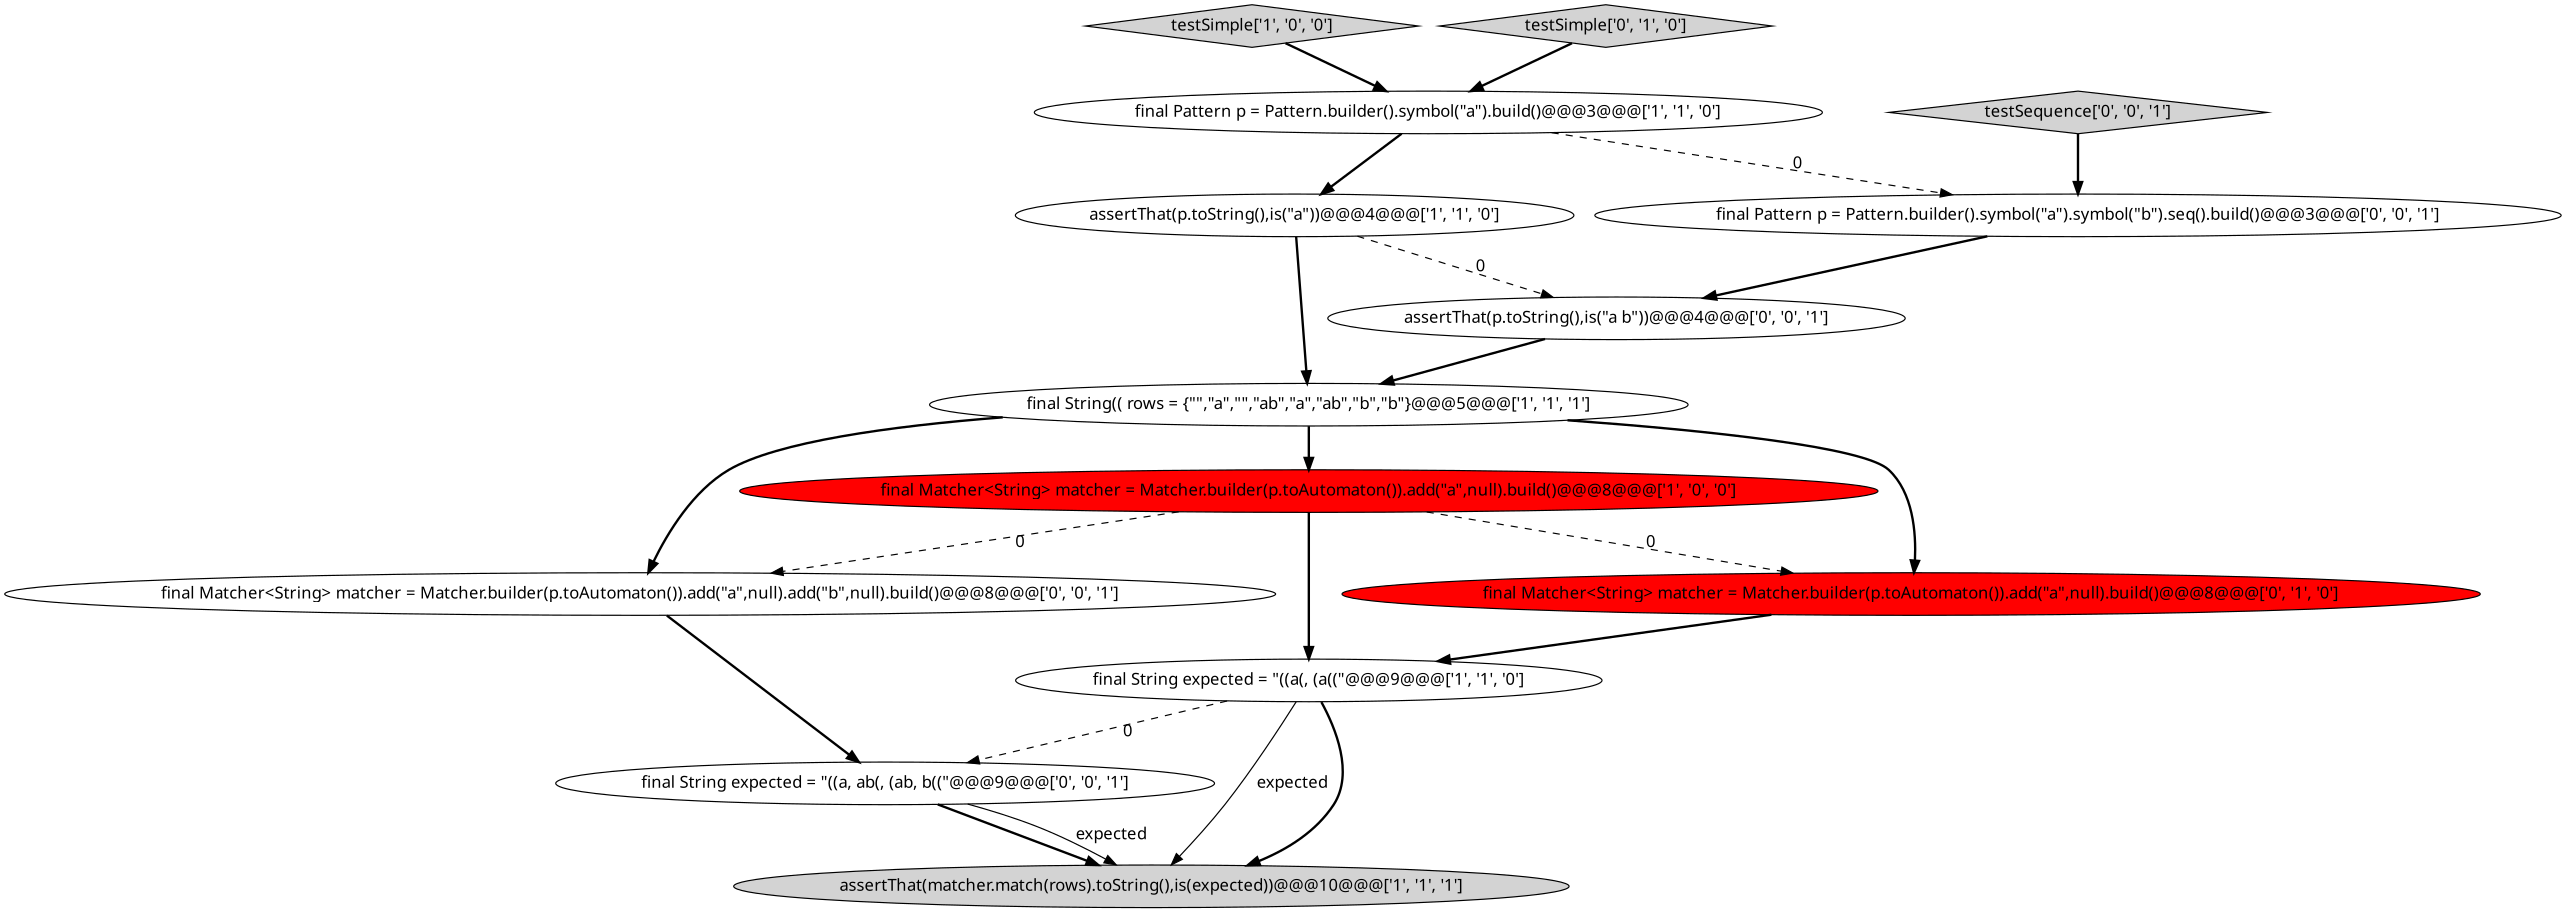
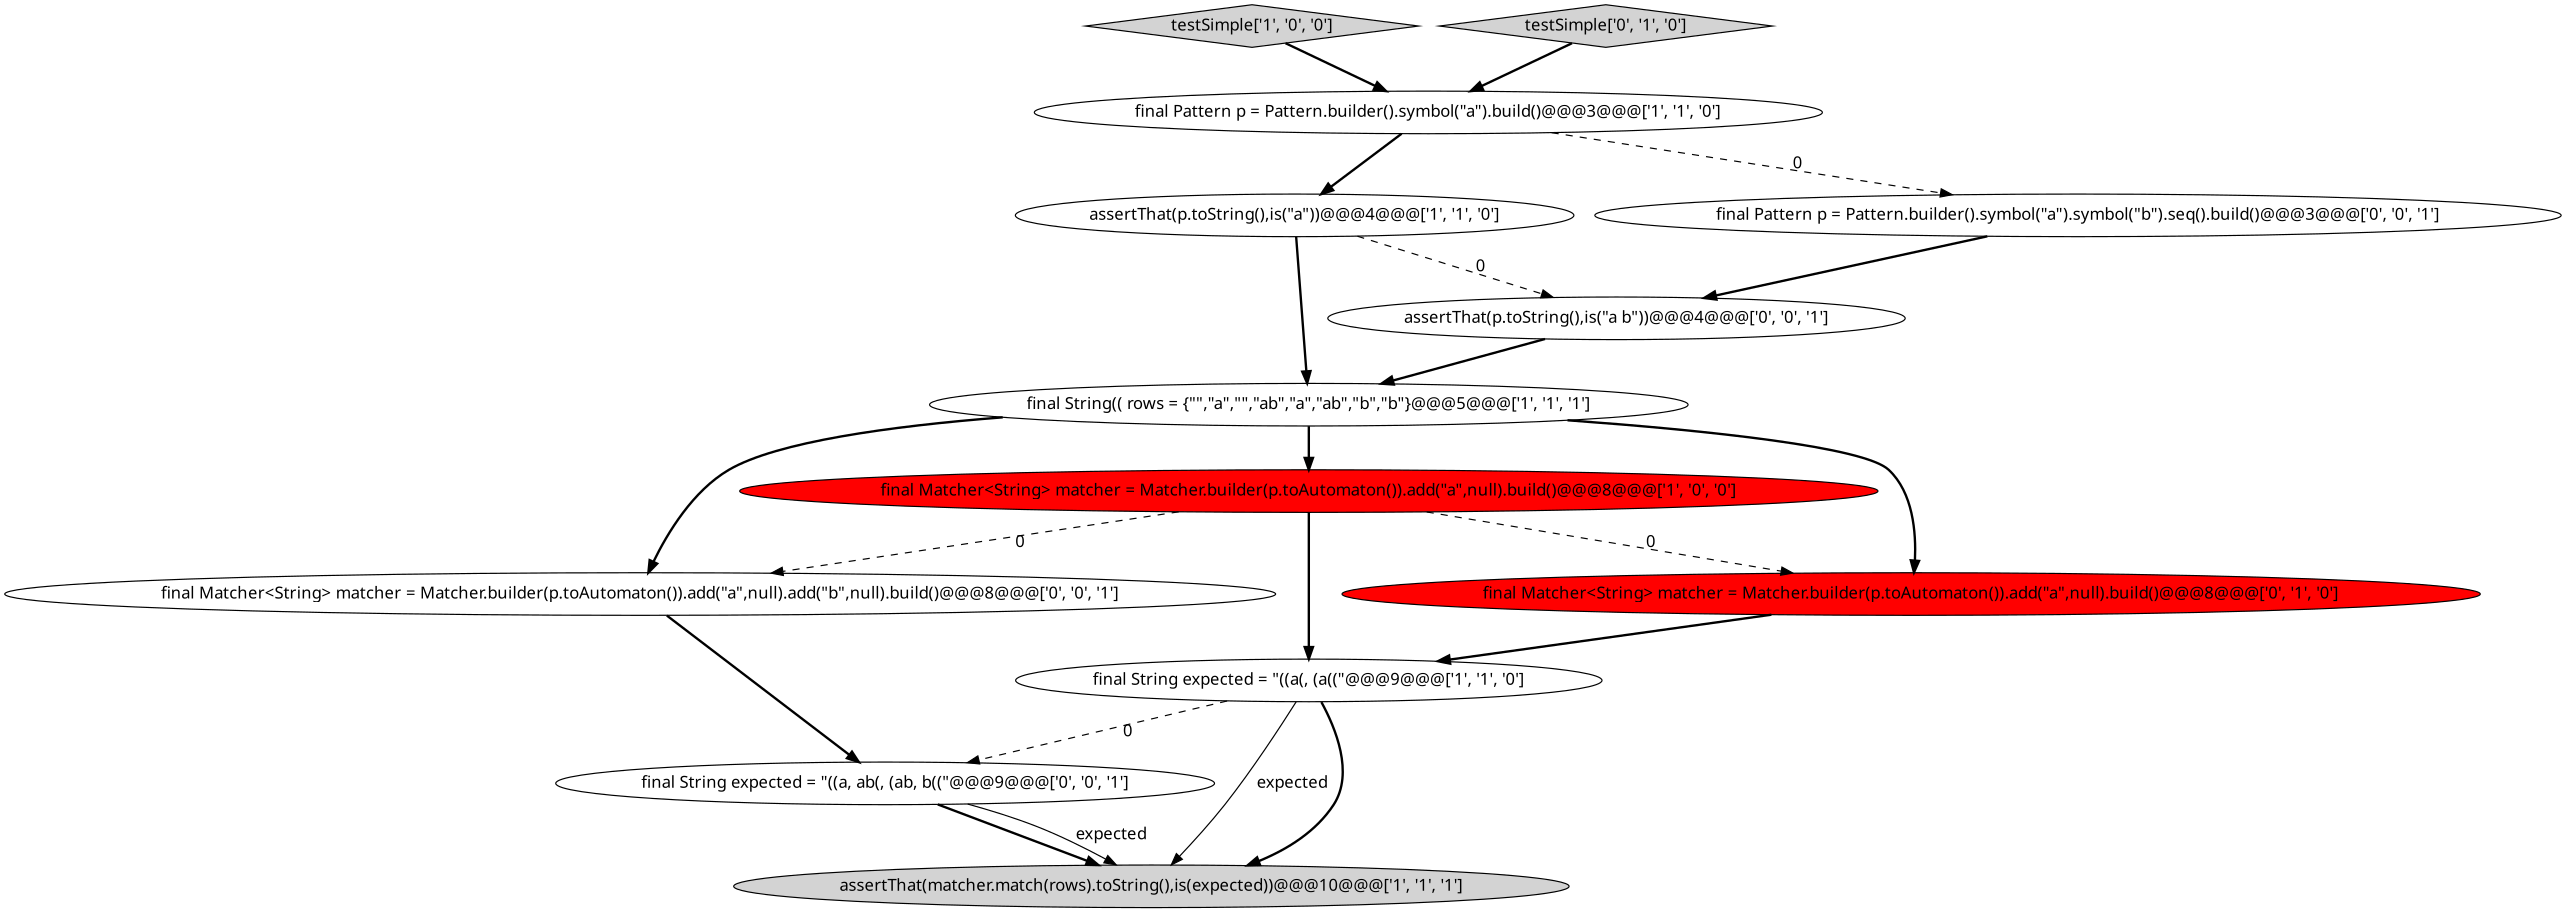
(2078, 112) -> none
